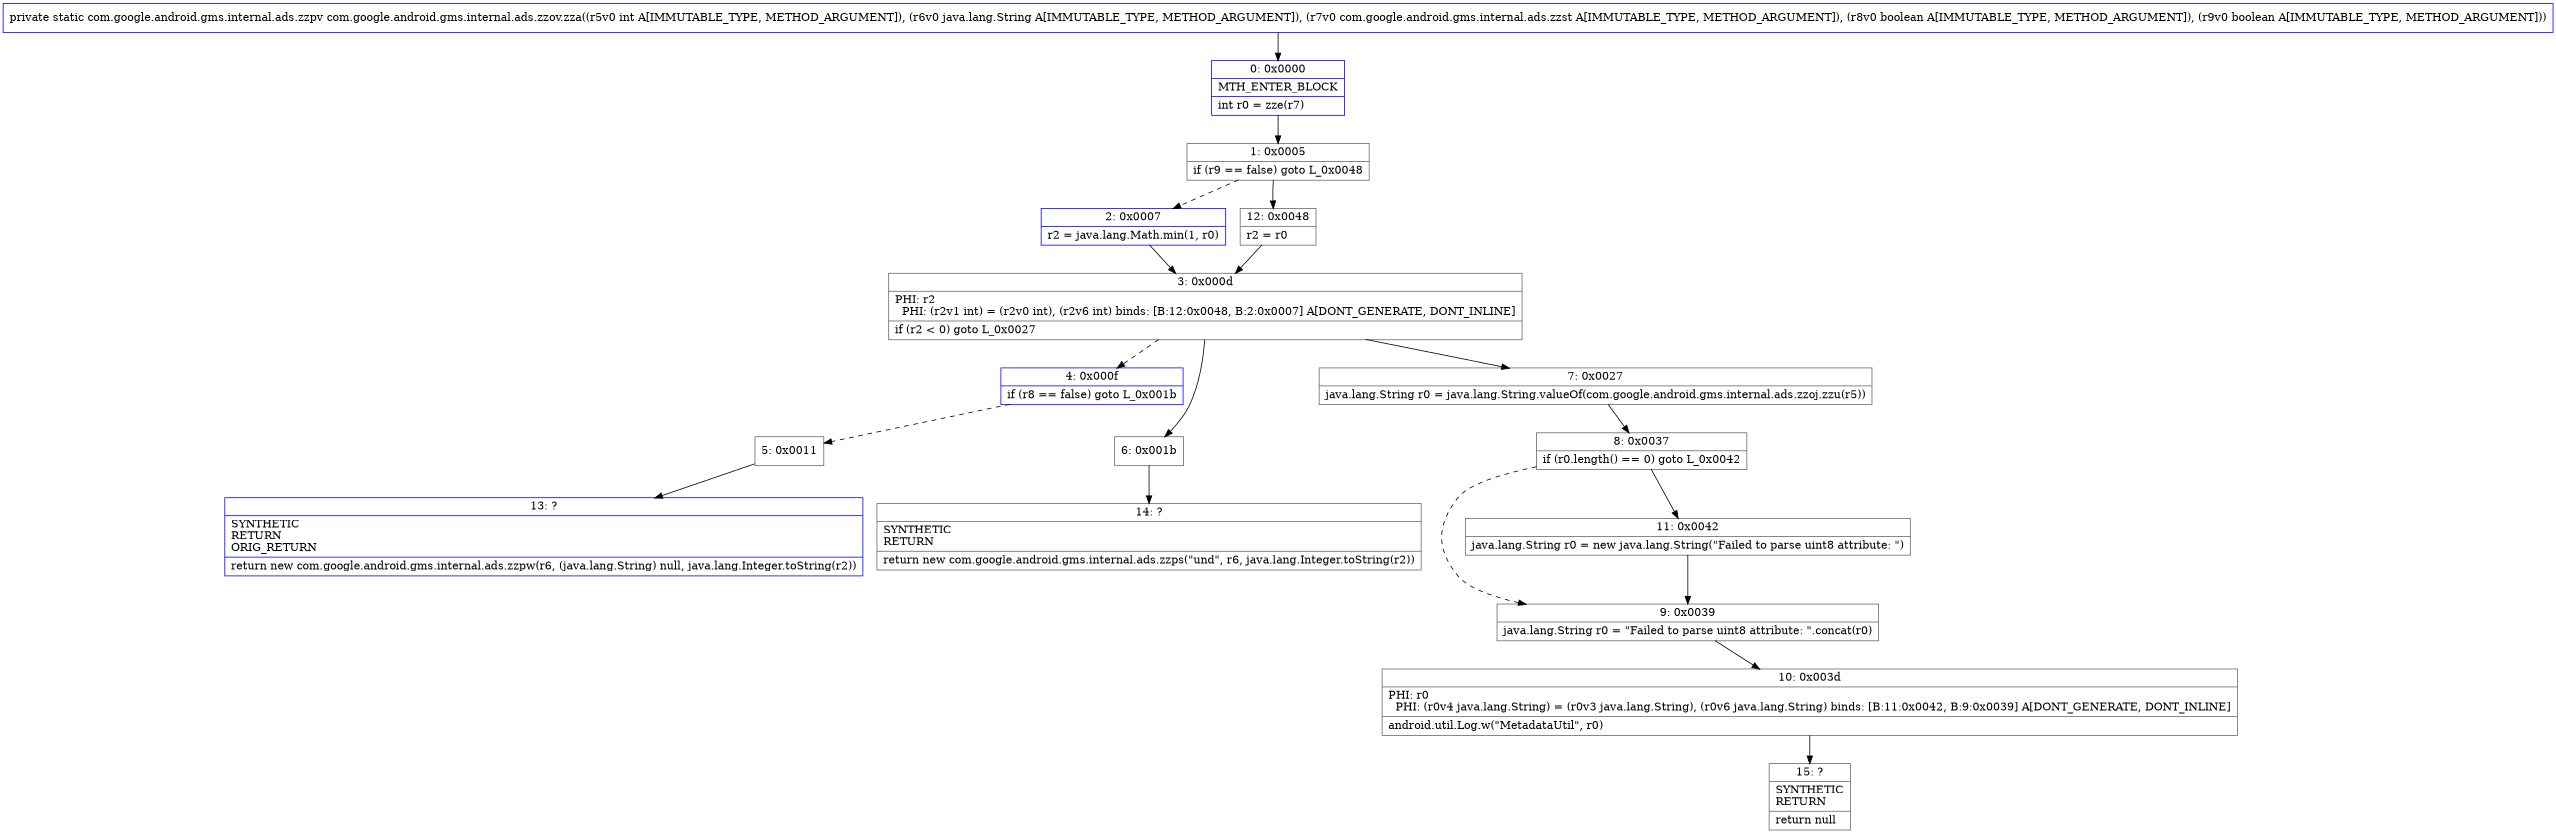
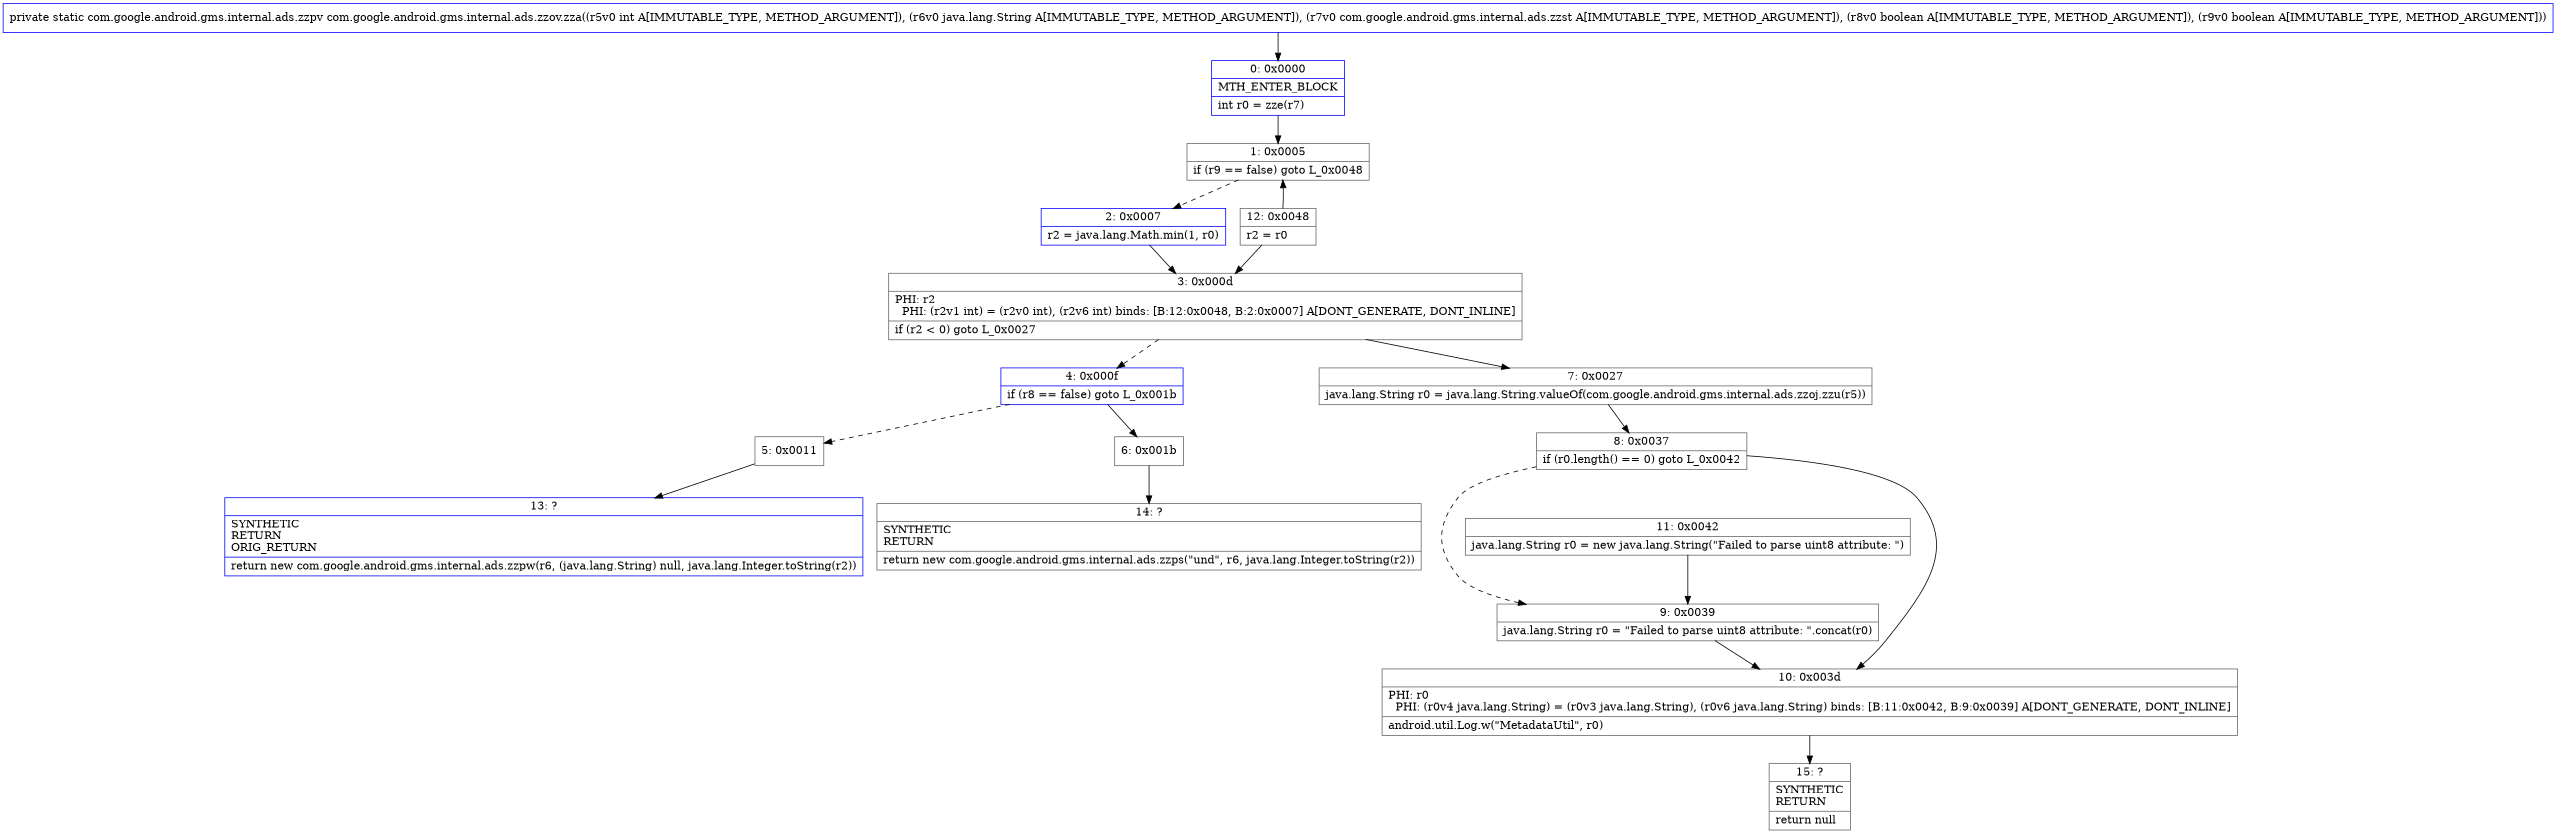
(1273, 190) -> (1283, 198)
(1196, 389) -> (1120, 418)
(1663, 490) -> (1922, 505)
